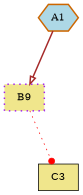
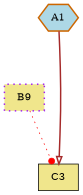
(43, 54) -> (61, 94)
